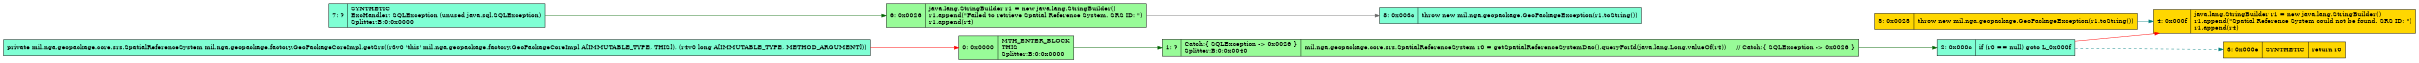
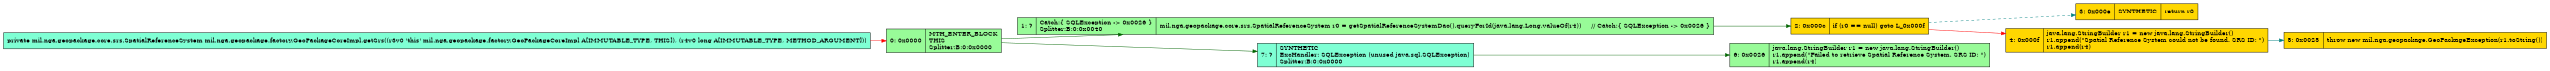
(1510, 16) -> none
(2143, 21) -> (2274, 40)
none -> (1127, 47)
(2006, 48) -> (1860, 26)
